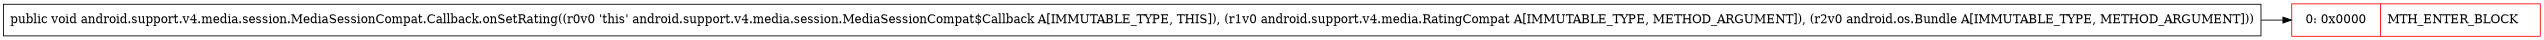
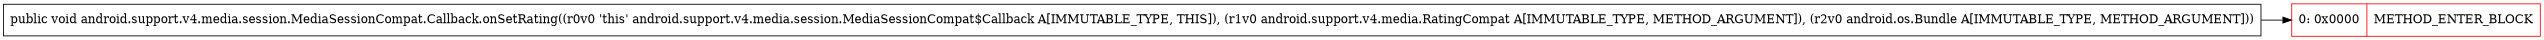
(2453, 20) -> (2454, 20)
